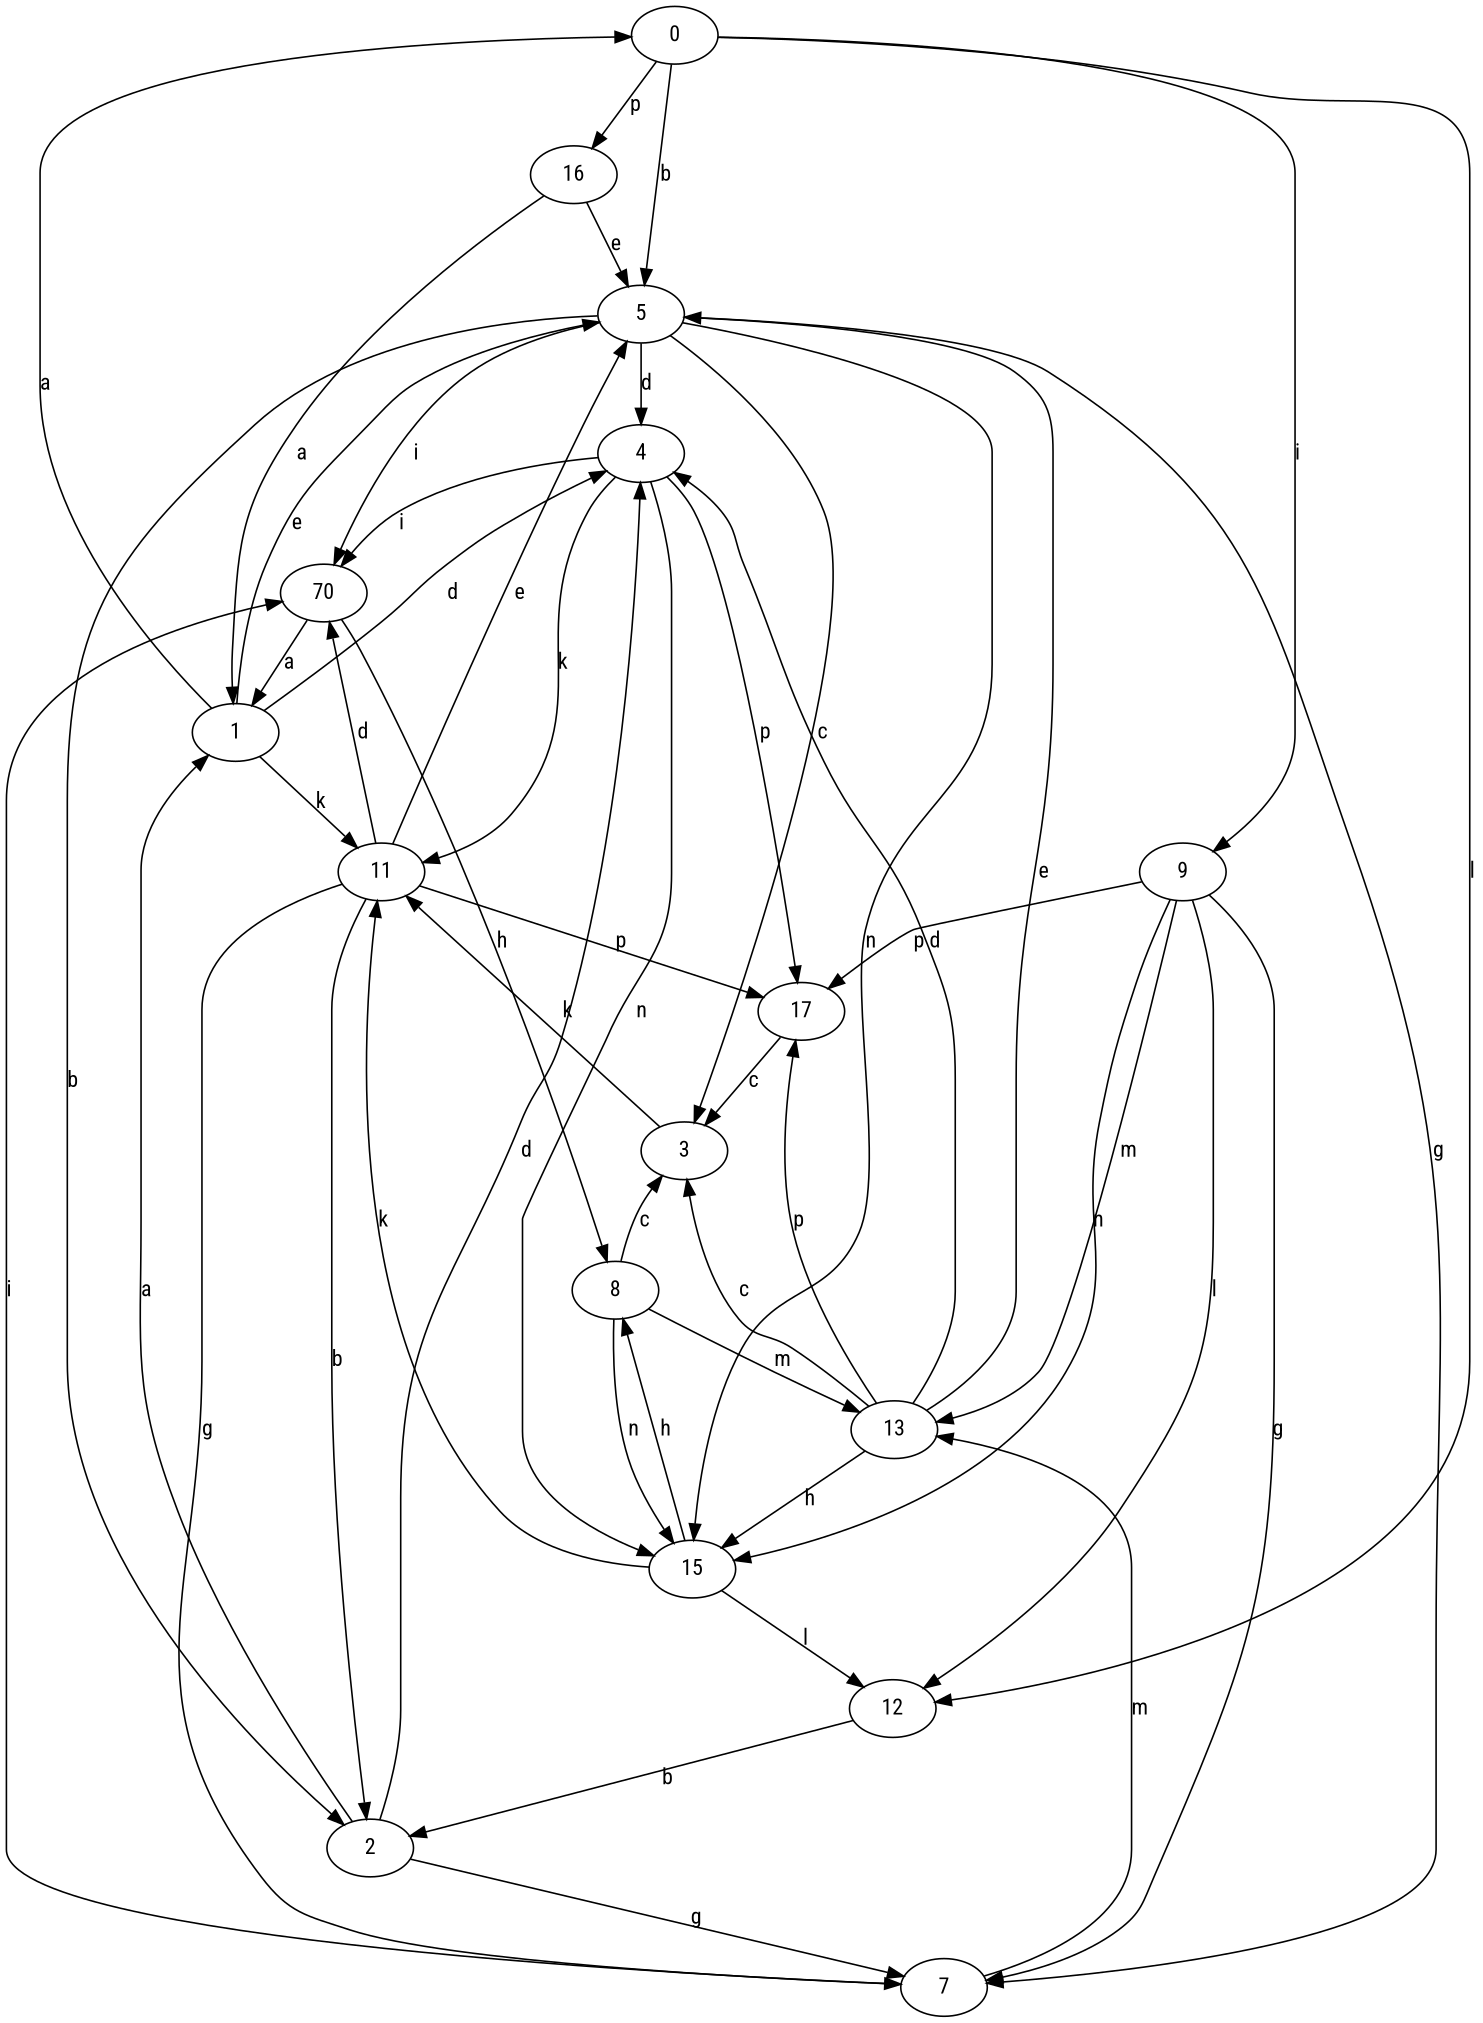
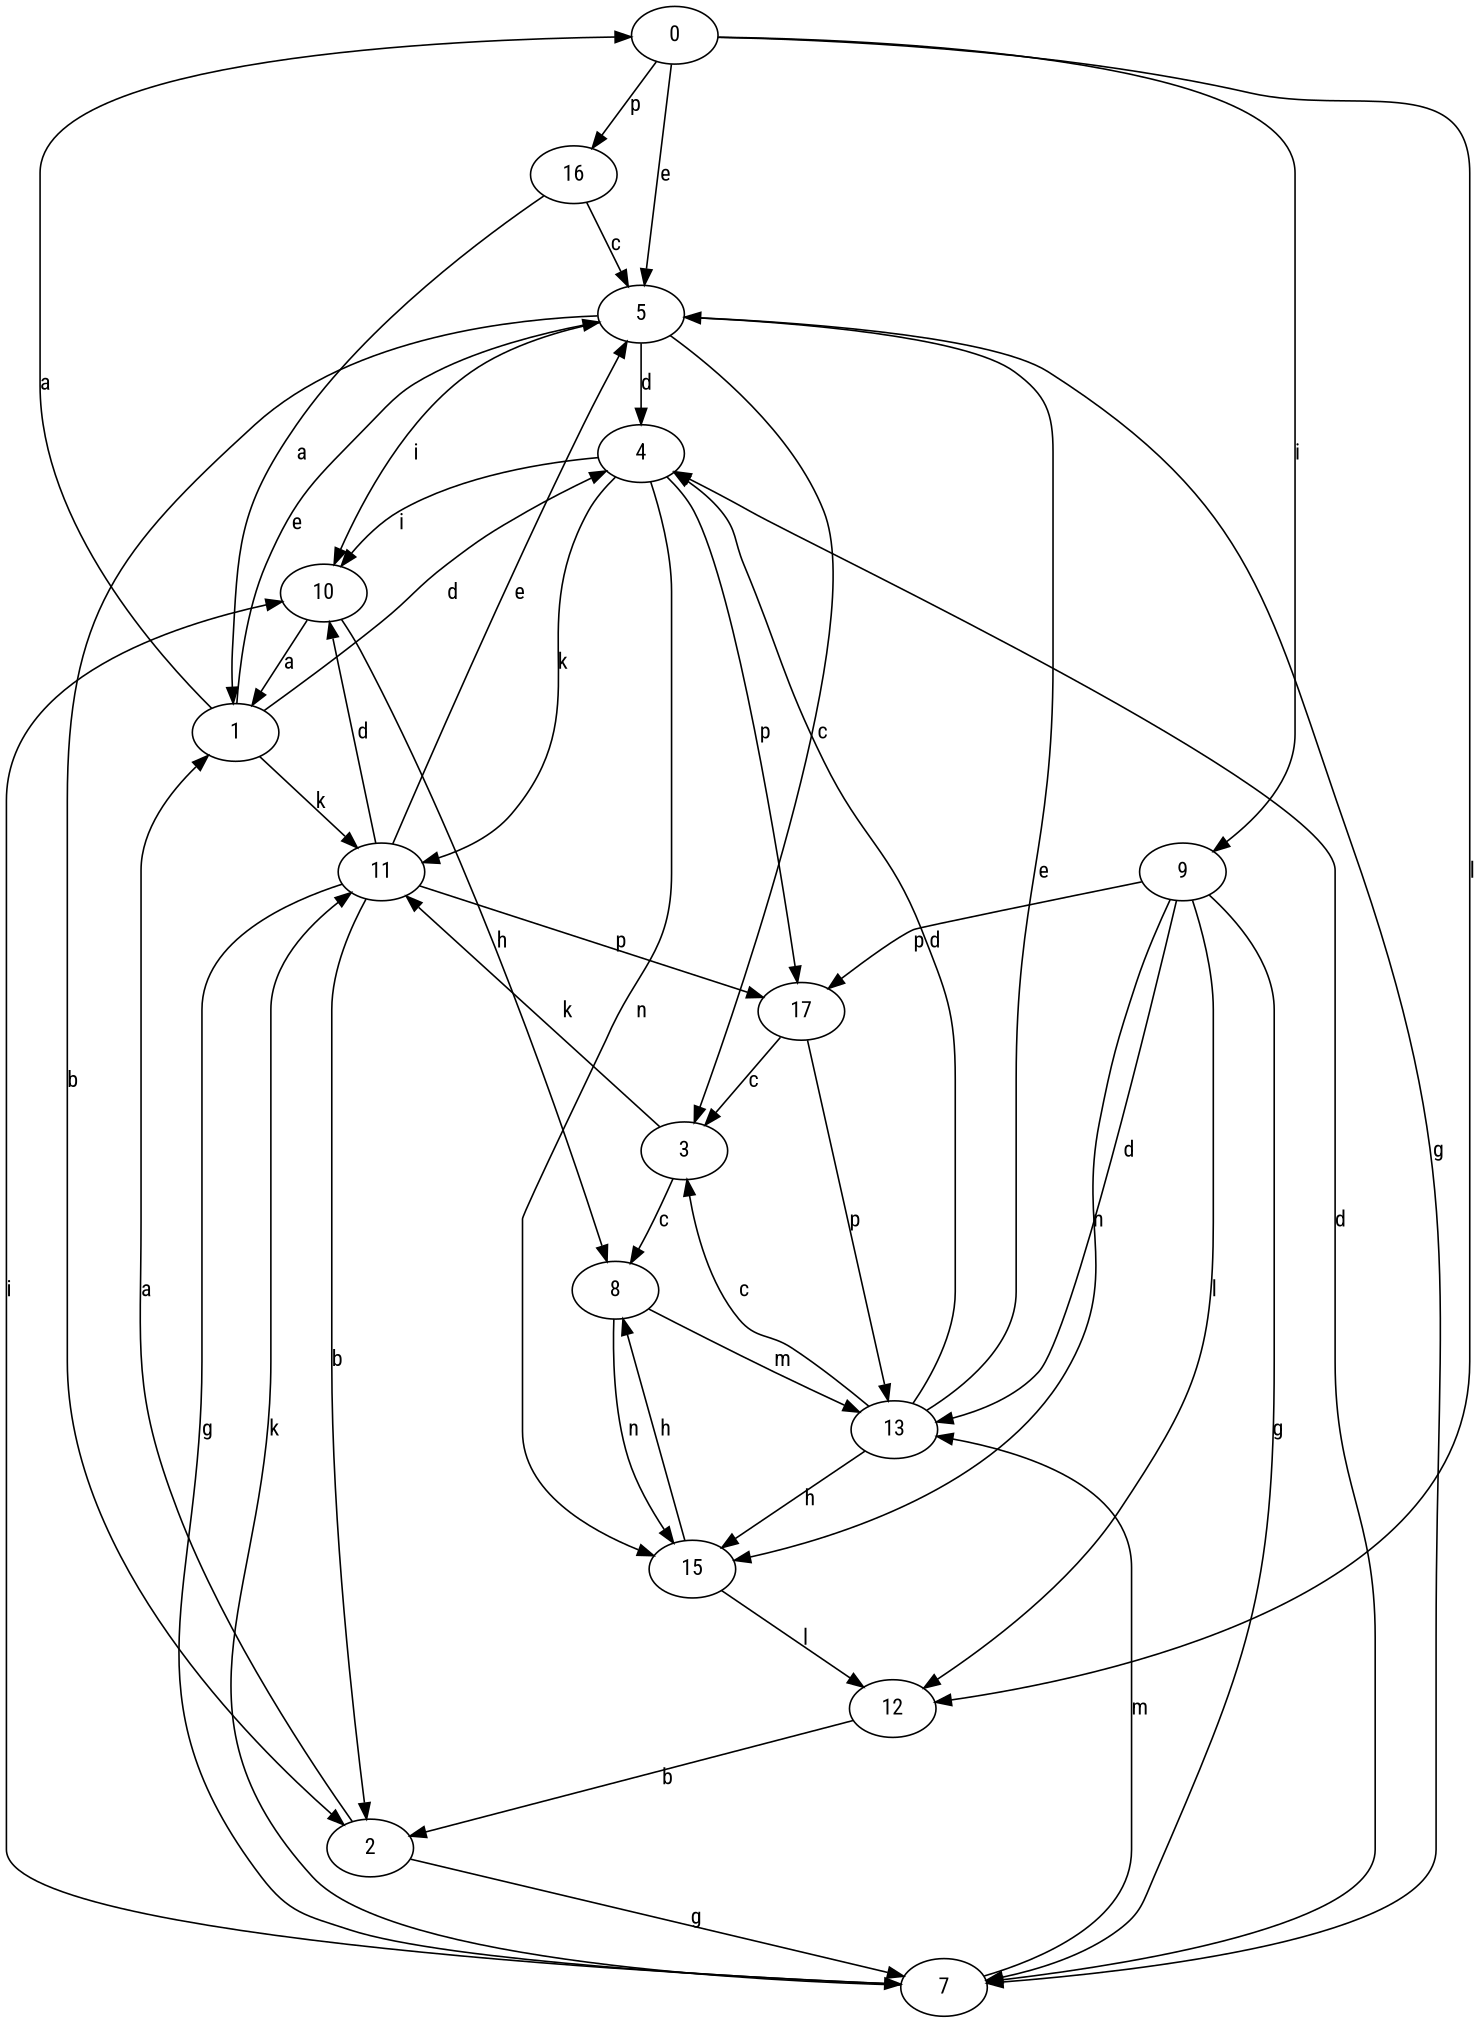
(666, 175) -> (666, 175)
(616, 244) -> (616, 244)
(324, 593) -> (324, 593)
(909, 838) -> none
(1129, 1151) -> (1129, 1151)
(504, 1160) -> (1335, 1194)
(633, 1223) -> (657, 1214)
(795, 1239) -> (846, 1212)
(396, 1308) -> (232, 1690)
